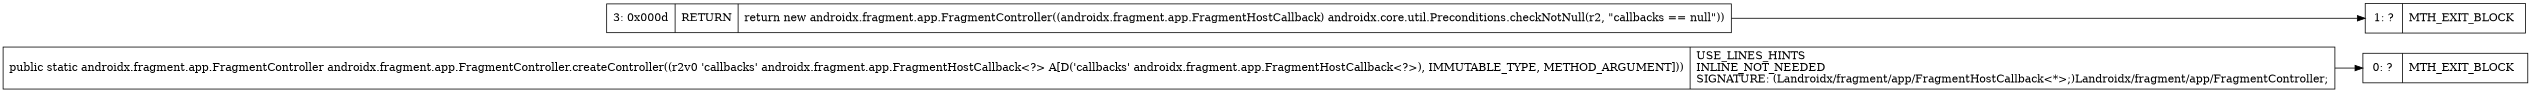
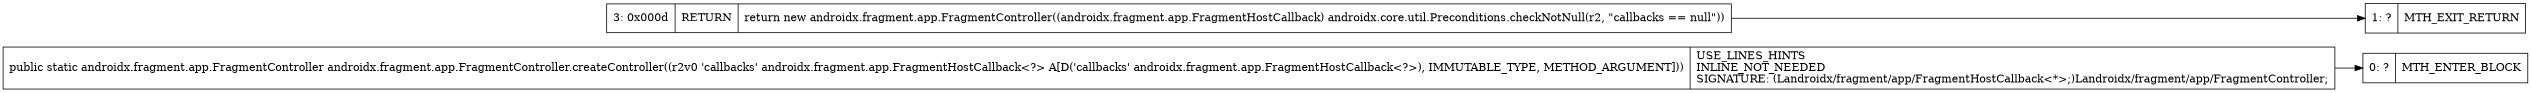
(2462, 18) -> (2462, 18)
(2462, 68) -> (2462, 68)
